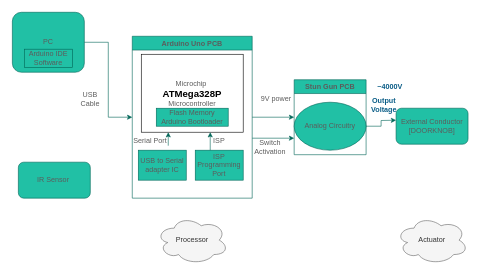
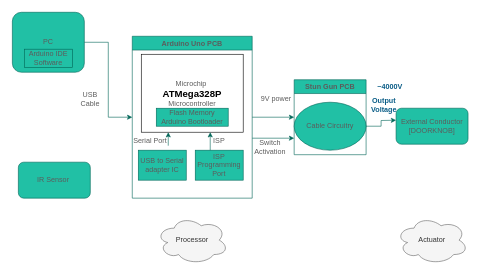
(330, 126) -> (330, 126)
